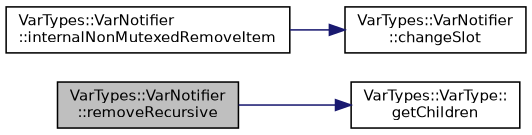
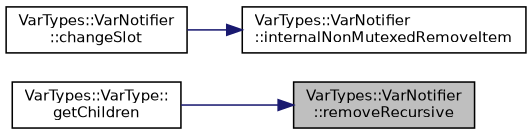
(310, 30) -> (207, 30)
(287, 105) -> (230, 105)
